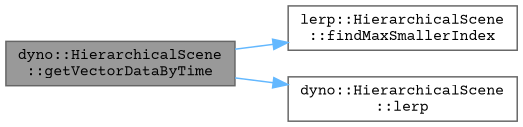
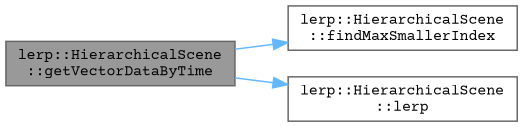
(120, 64) -> (120, 64)
(403, 99) -> (403, 99)
